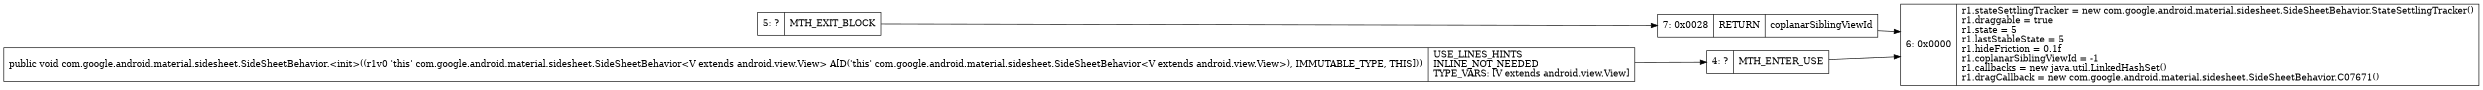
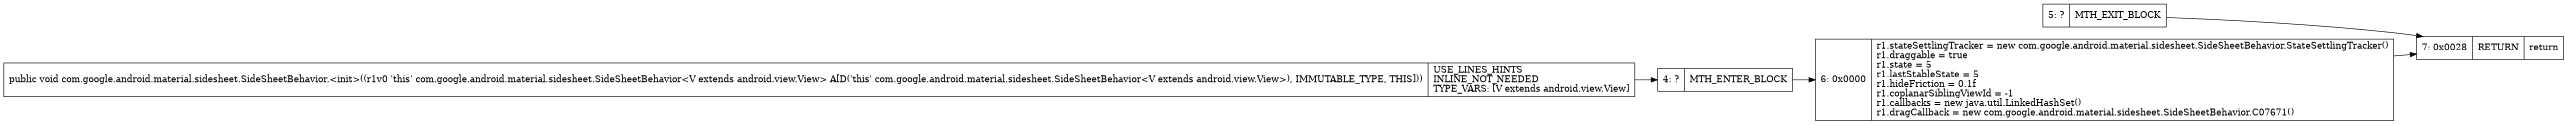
(1822, 25) -> (2544, 48)
(1886, 31) -> (2402, 55)
(1781, 62) -> (1738, 80)
